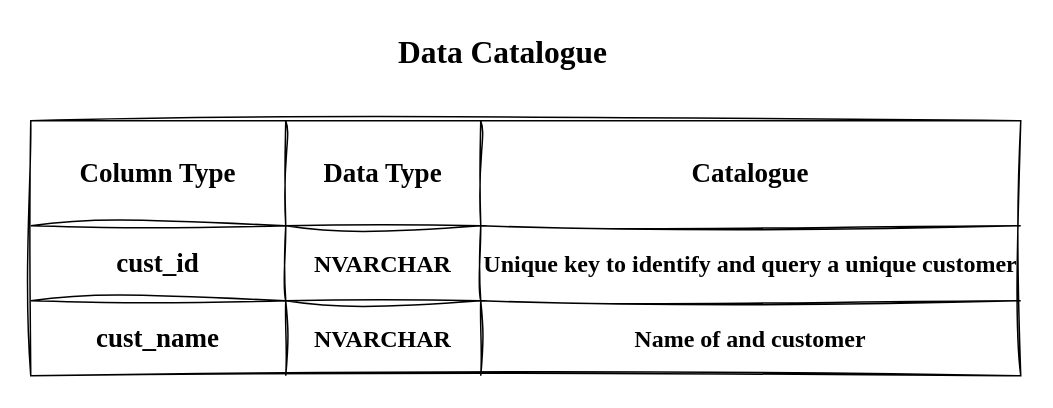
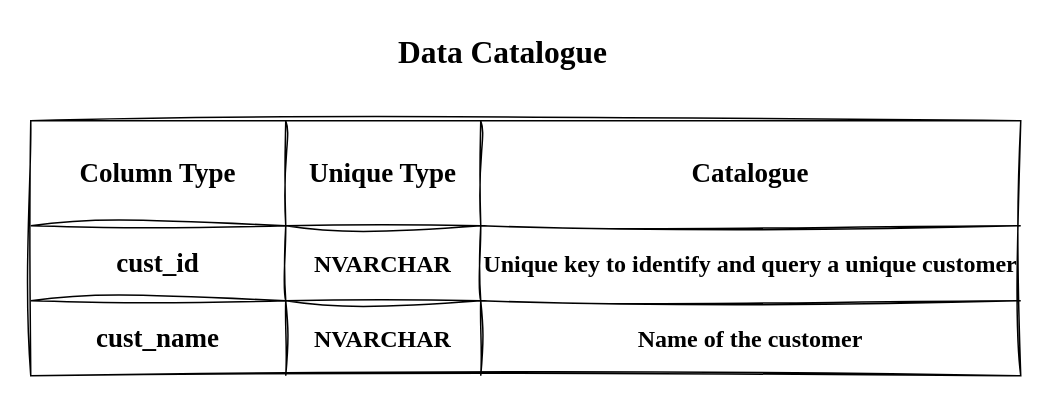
(383, 173) -> (383, 173)
(751, 338) -> (751, 338)
